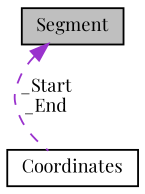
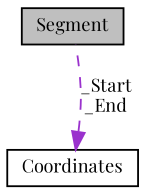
(16, 106) -> (81, 88)
